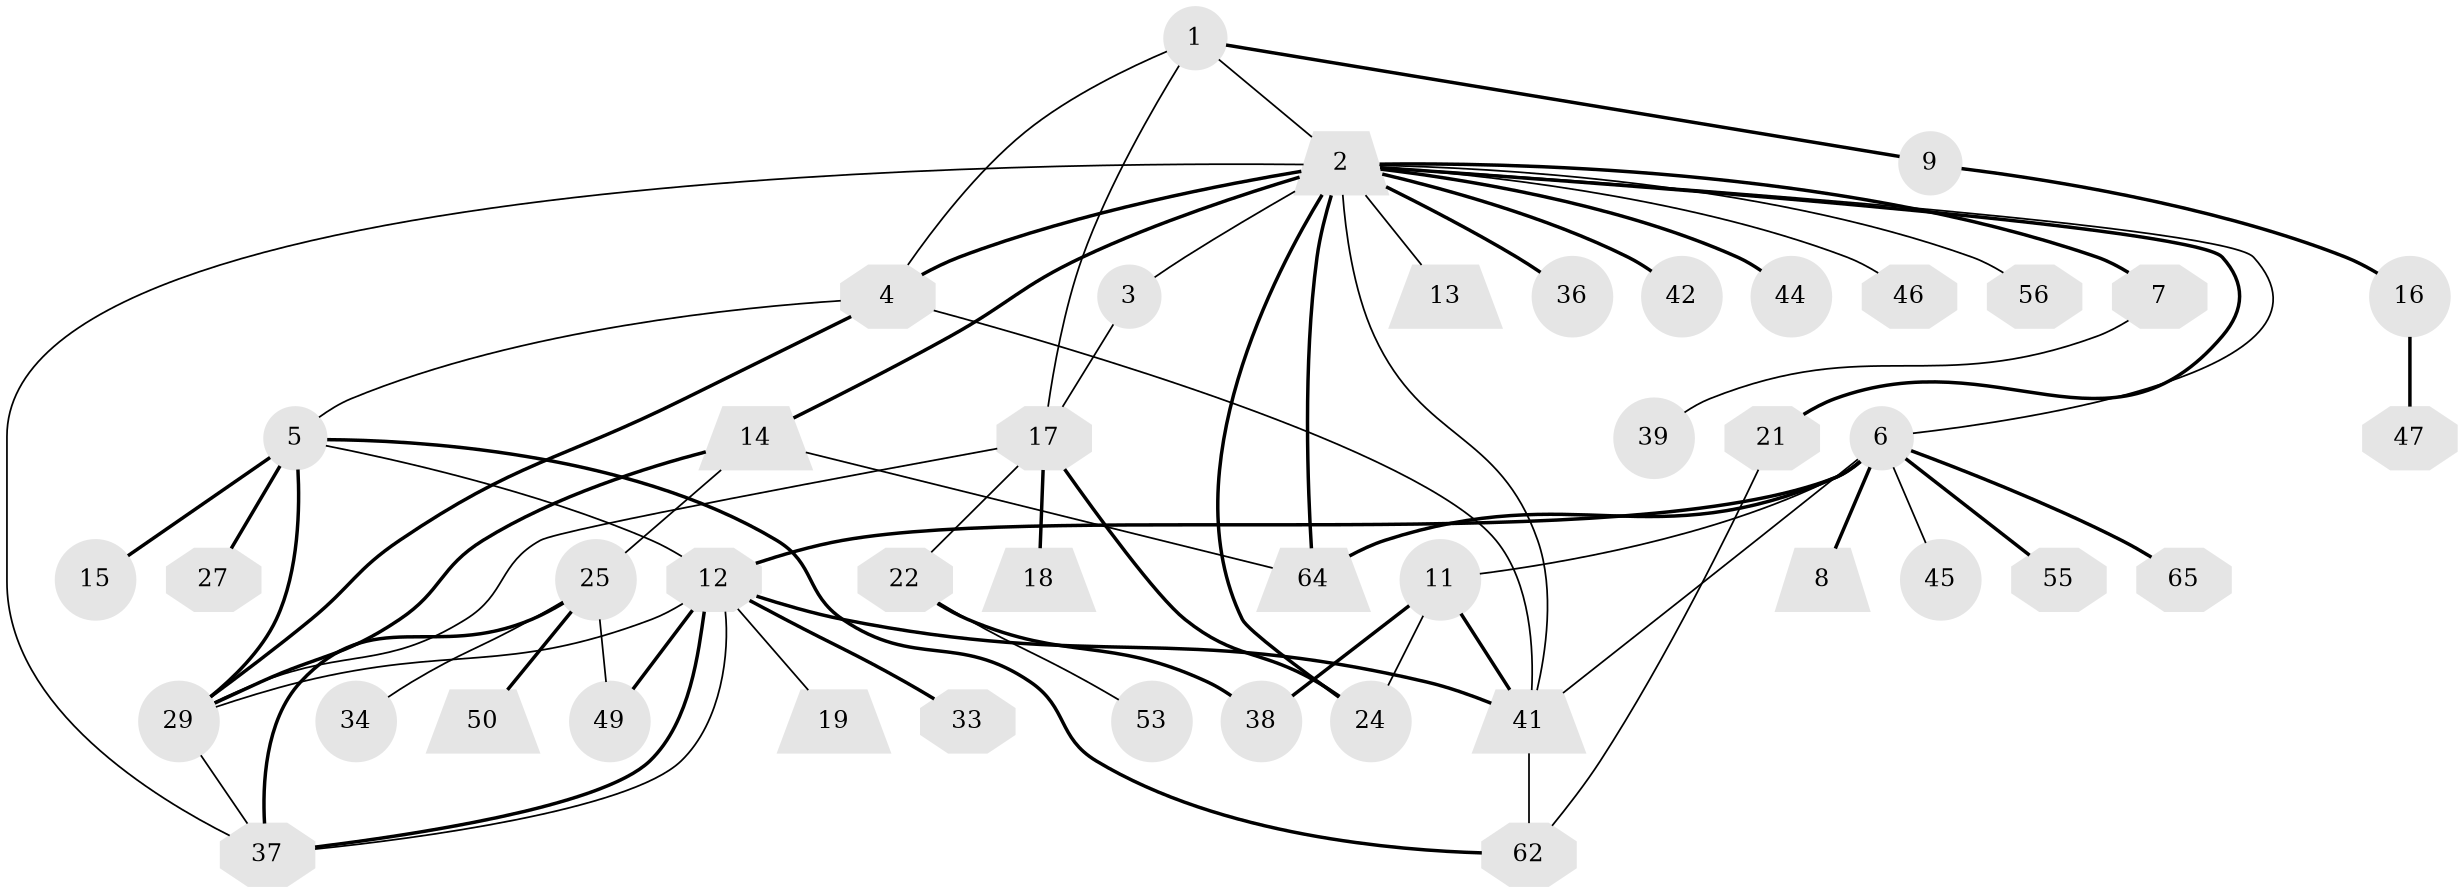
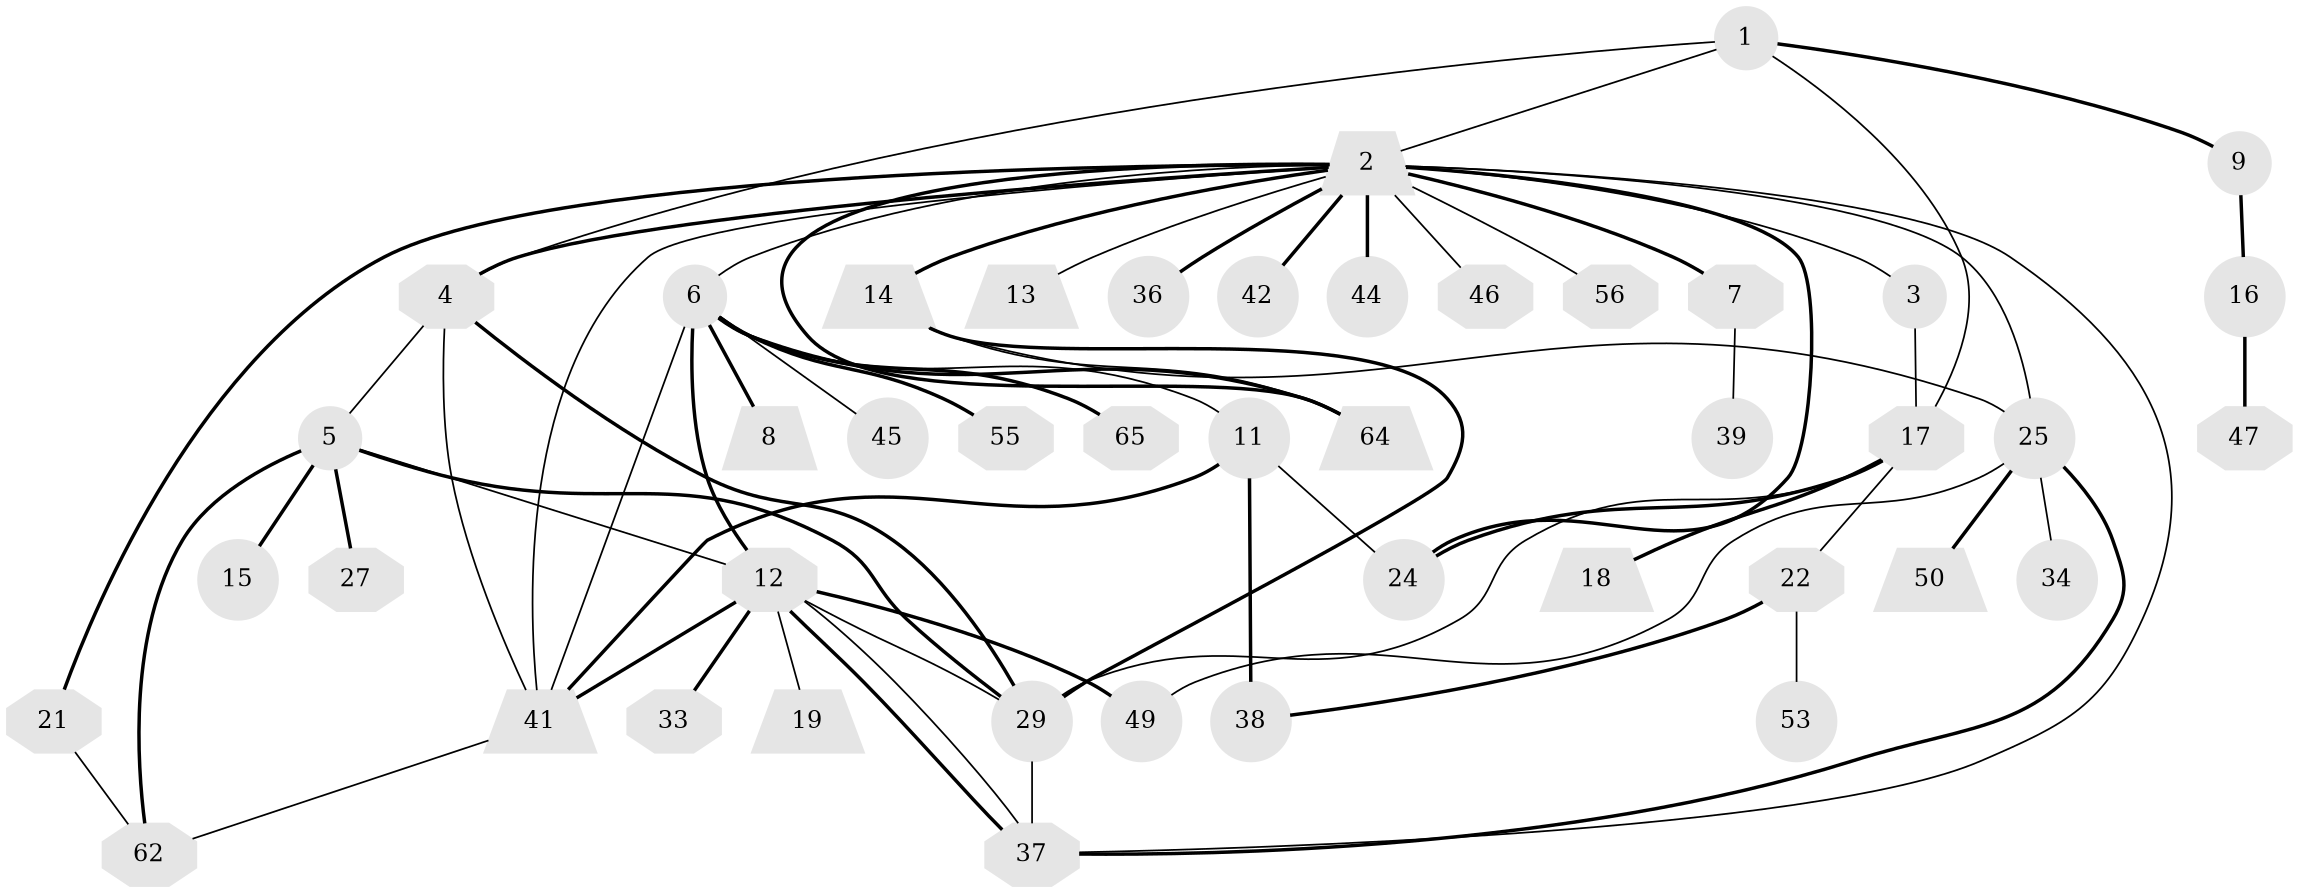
none -> (1892, 226)
